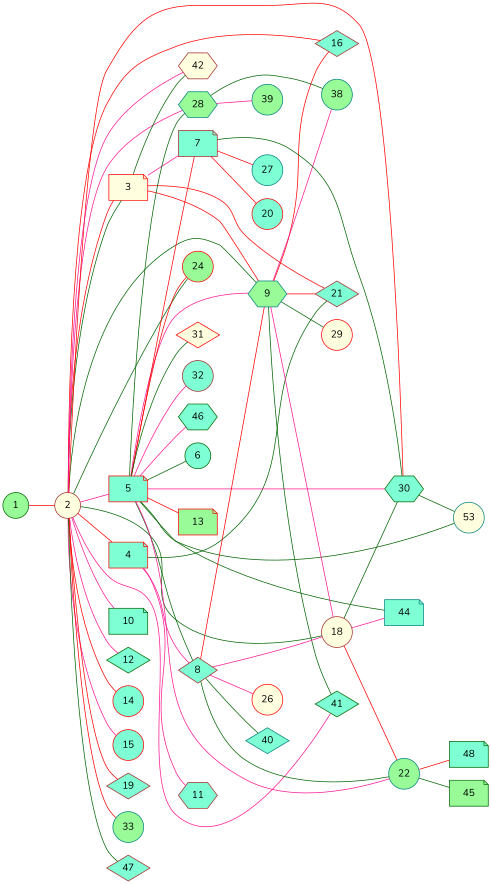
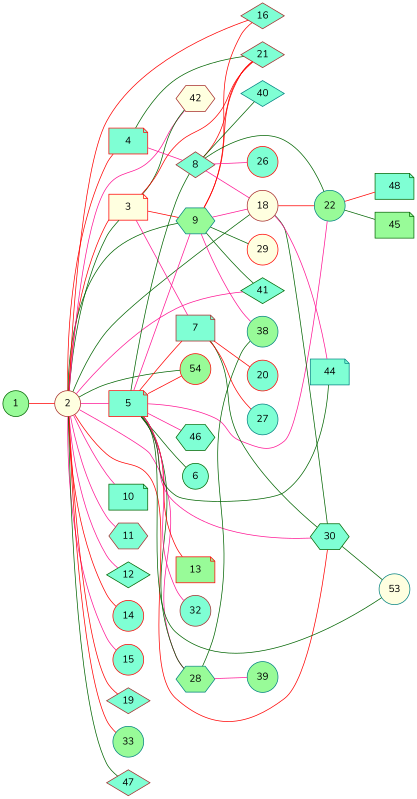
(198, 267) -> (195, 369)
(198, 335) -> none
(232, 483) -> (227, 108)
(165, 655) -> (86, 475)
(267, 700) -> (263, 162)
